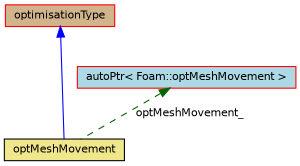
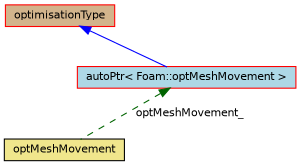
(62, 88) -> (128, 49)
